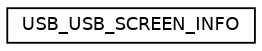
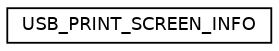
(131, 25) -> (139, 25)
